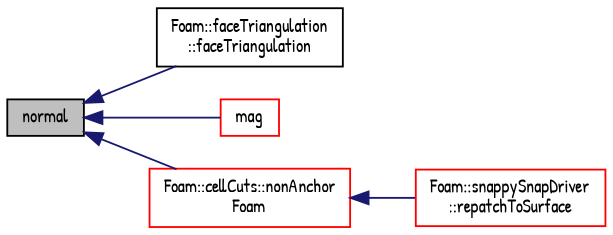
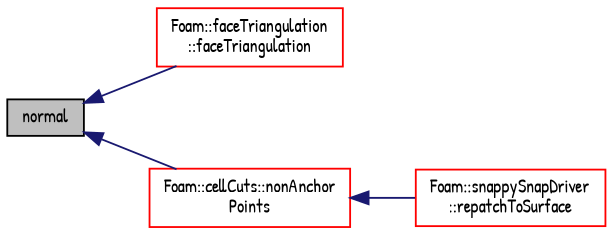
(250, 37) -> (250, 37)
(250, 118) -> none
(250, 198) -> (250, 198)
